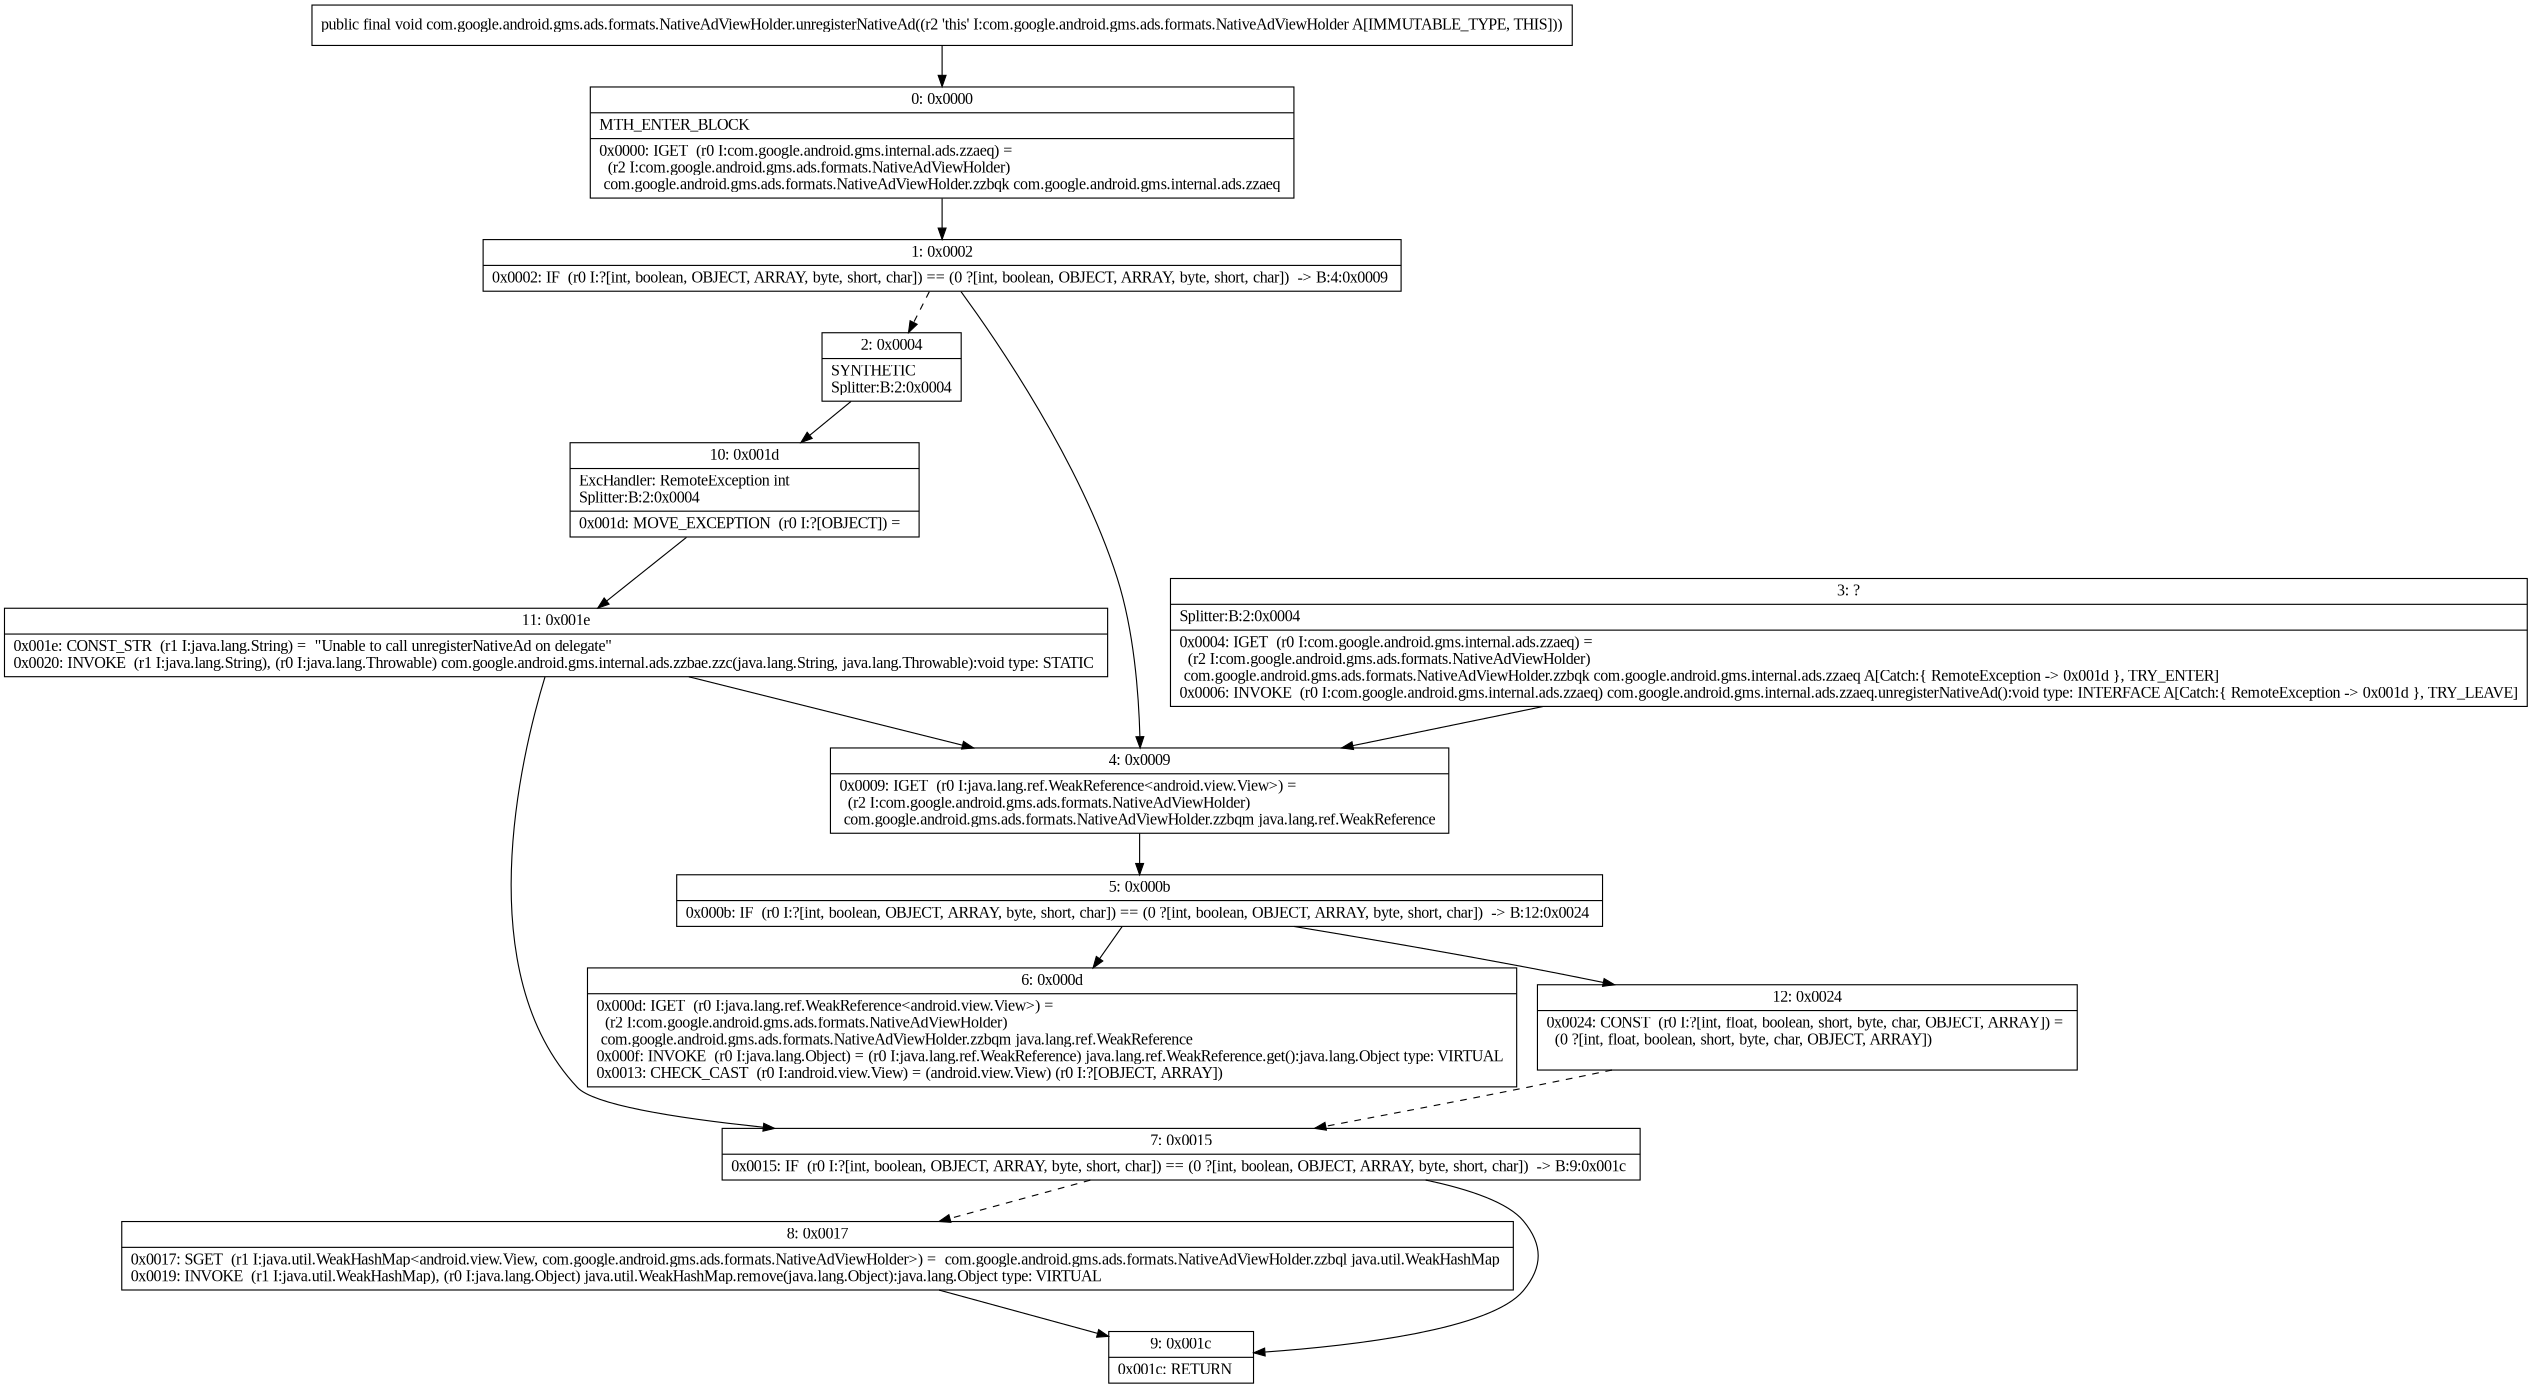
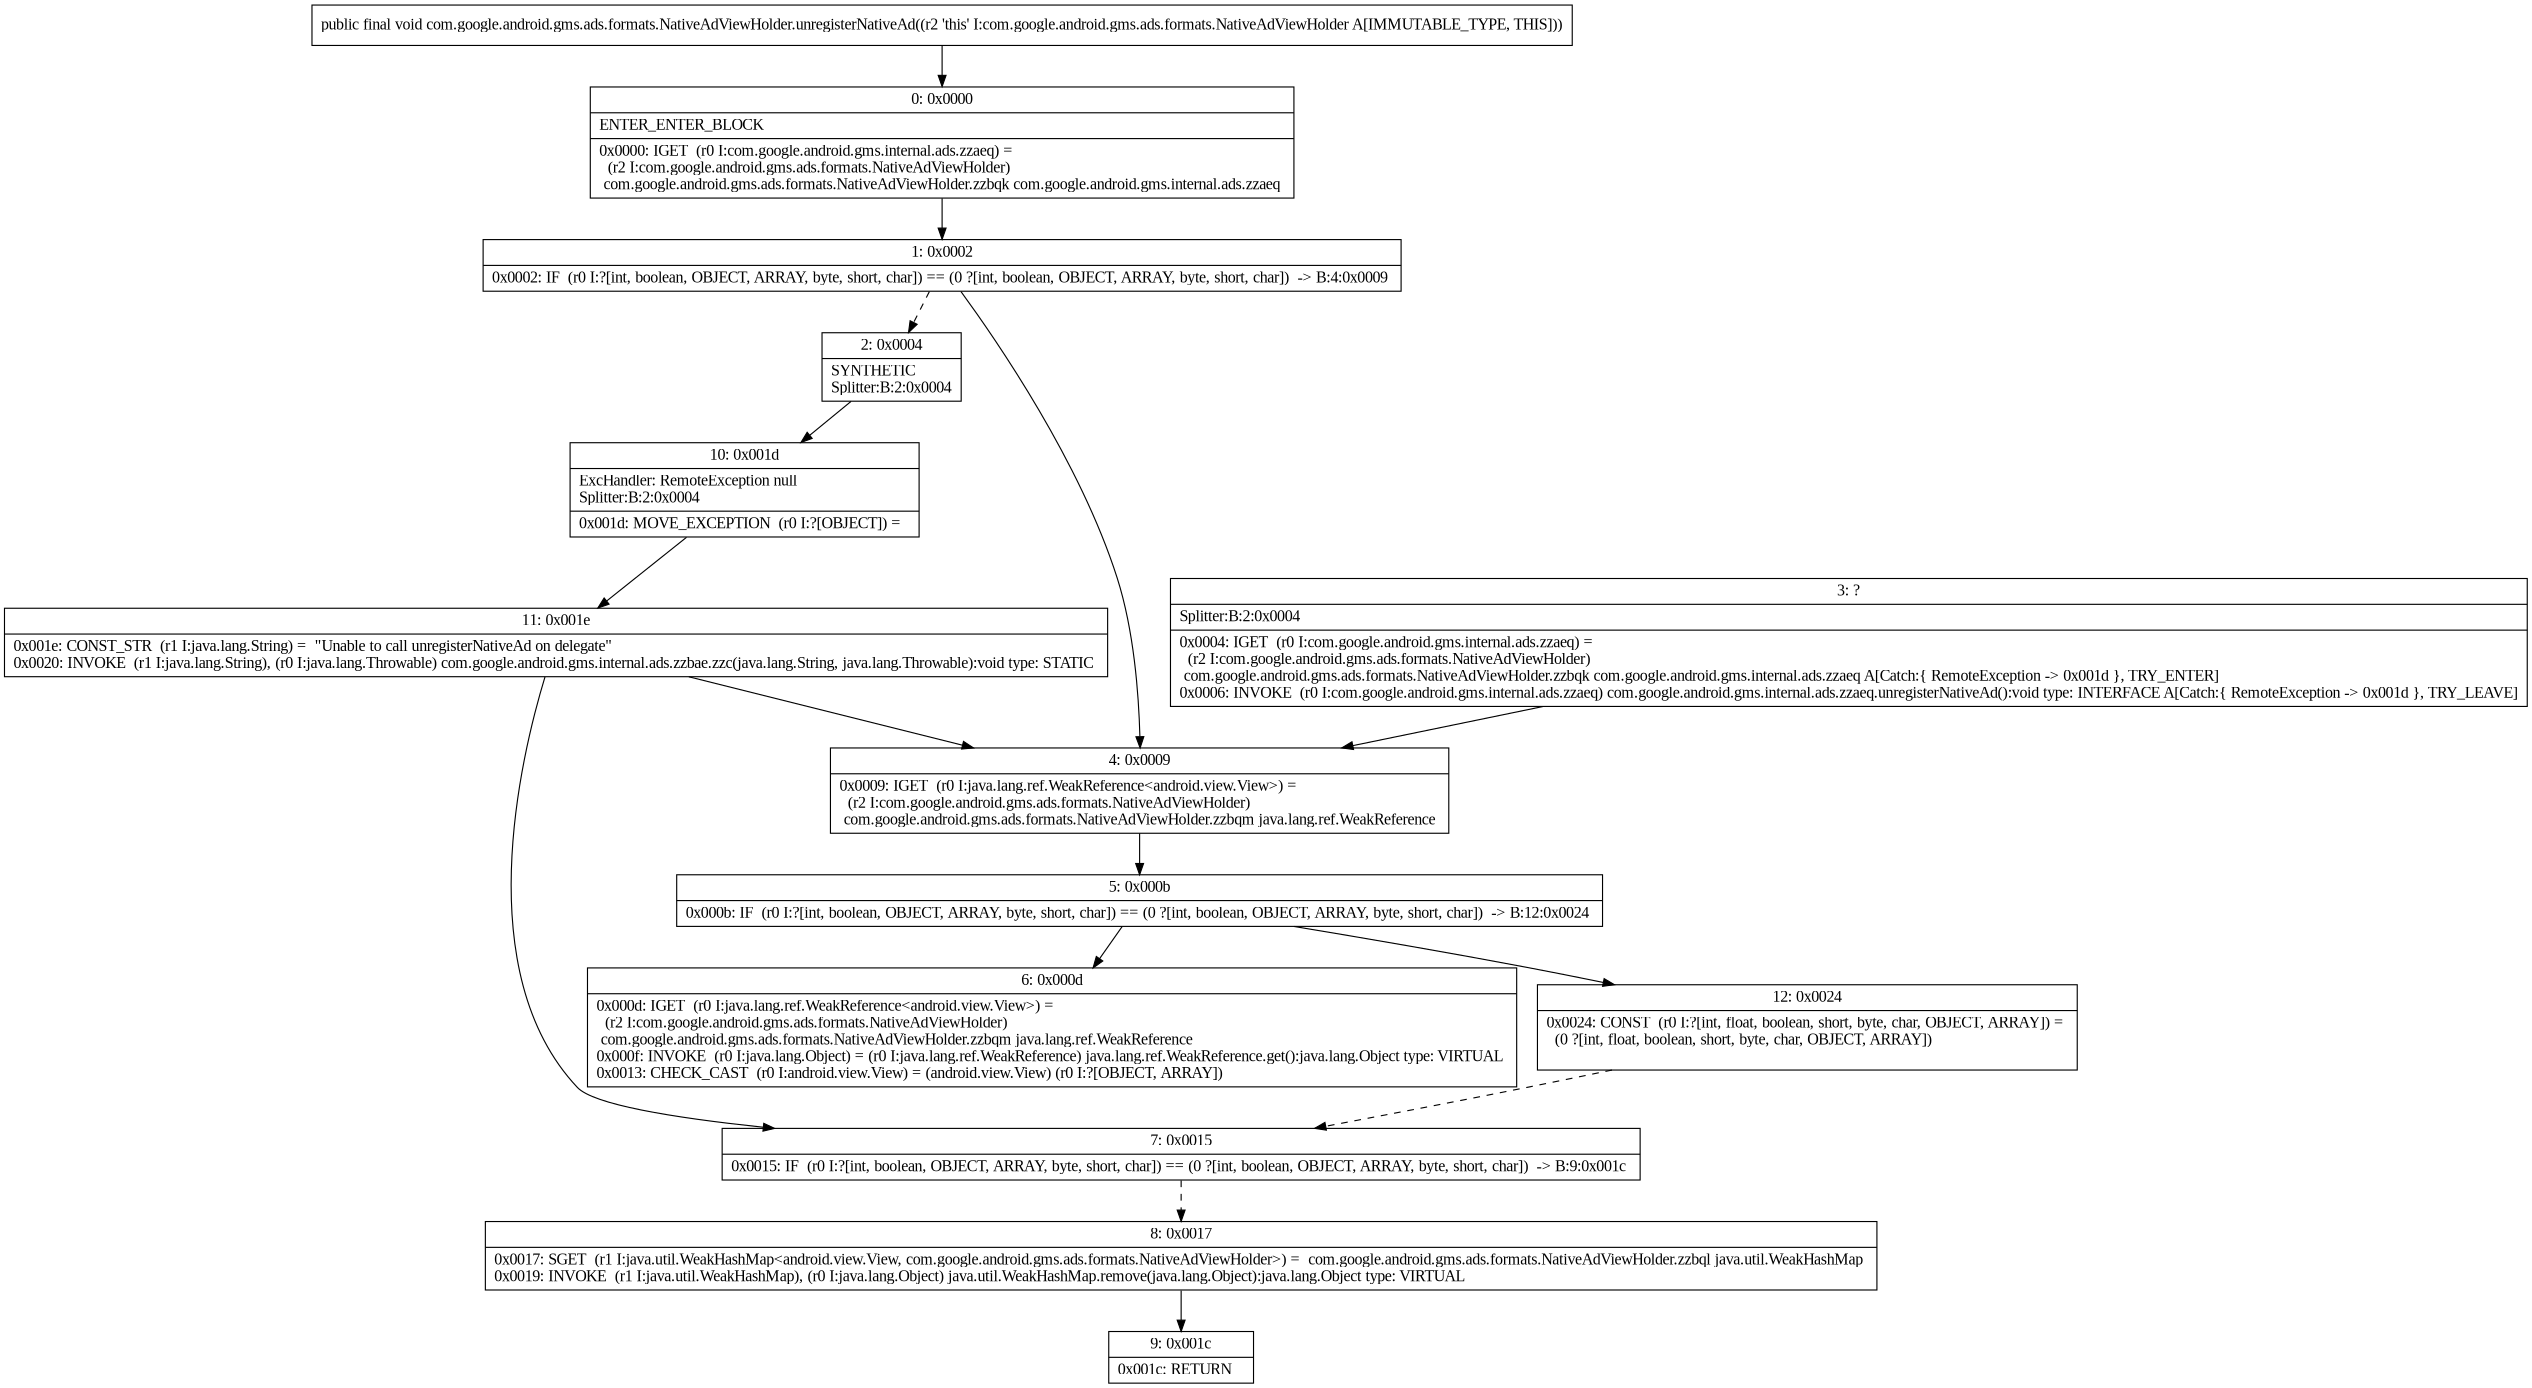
(674, 125) -> (682, 125)
(685, 481) -> (688, 481)
(1488, 1313) -> none
